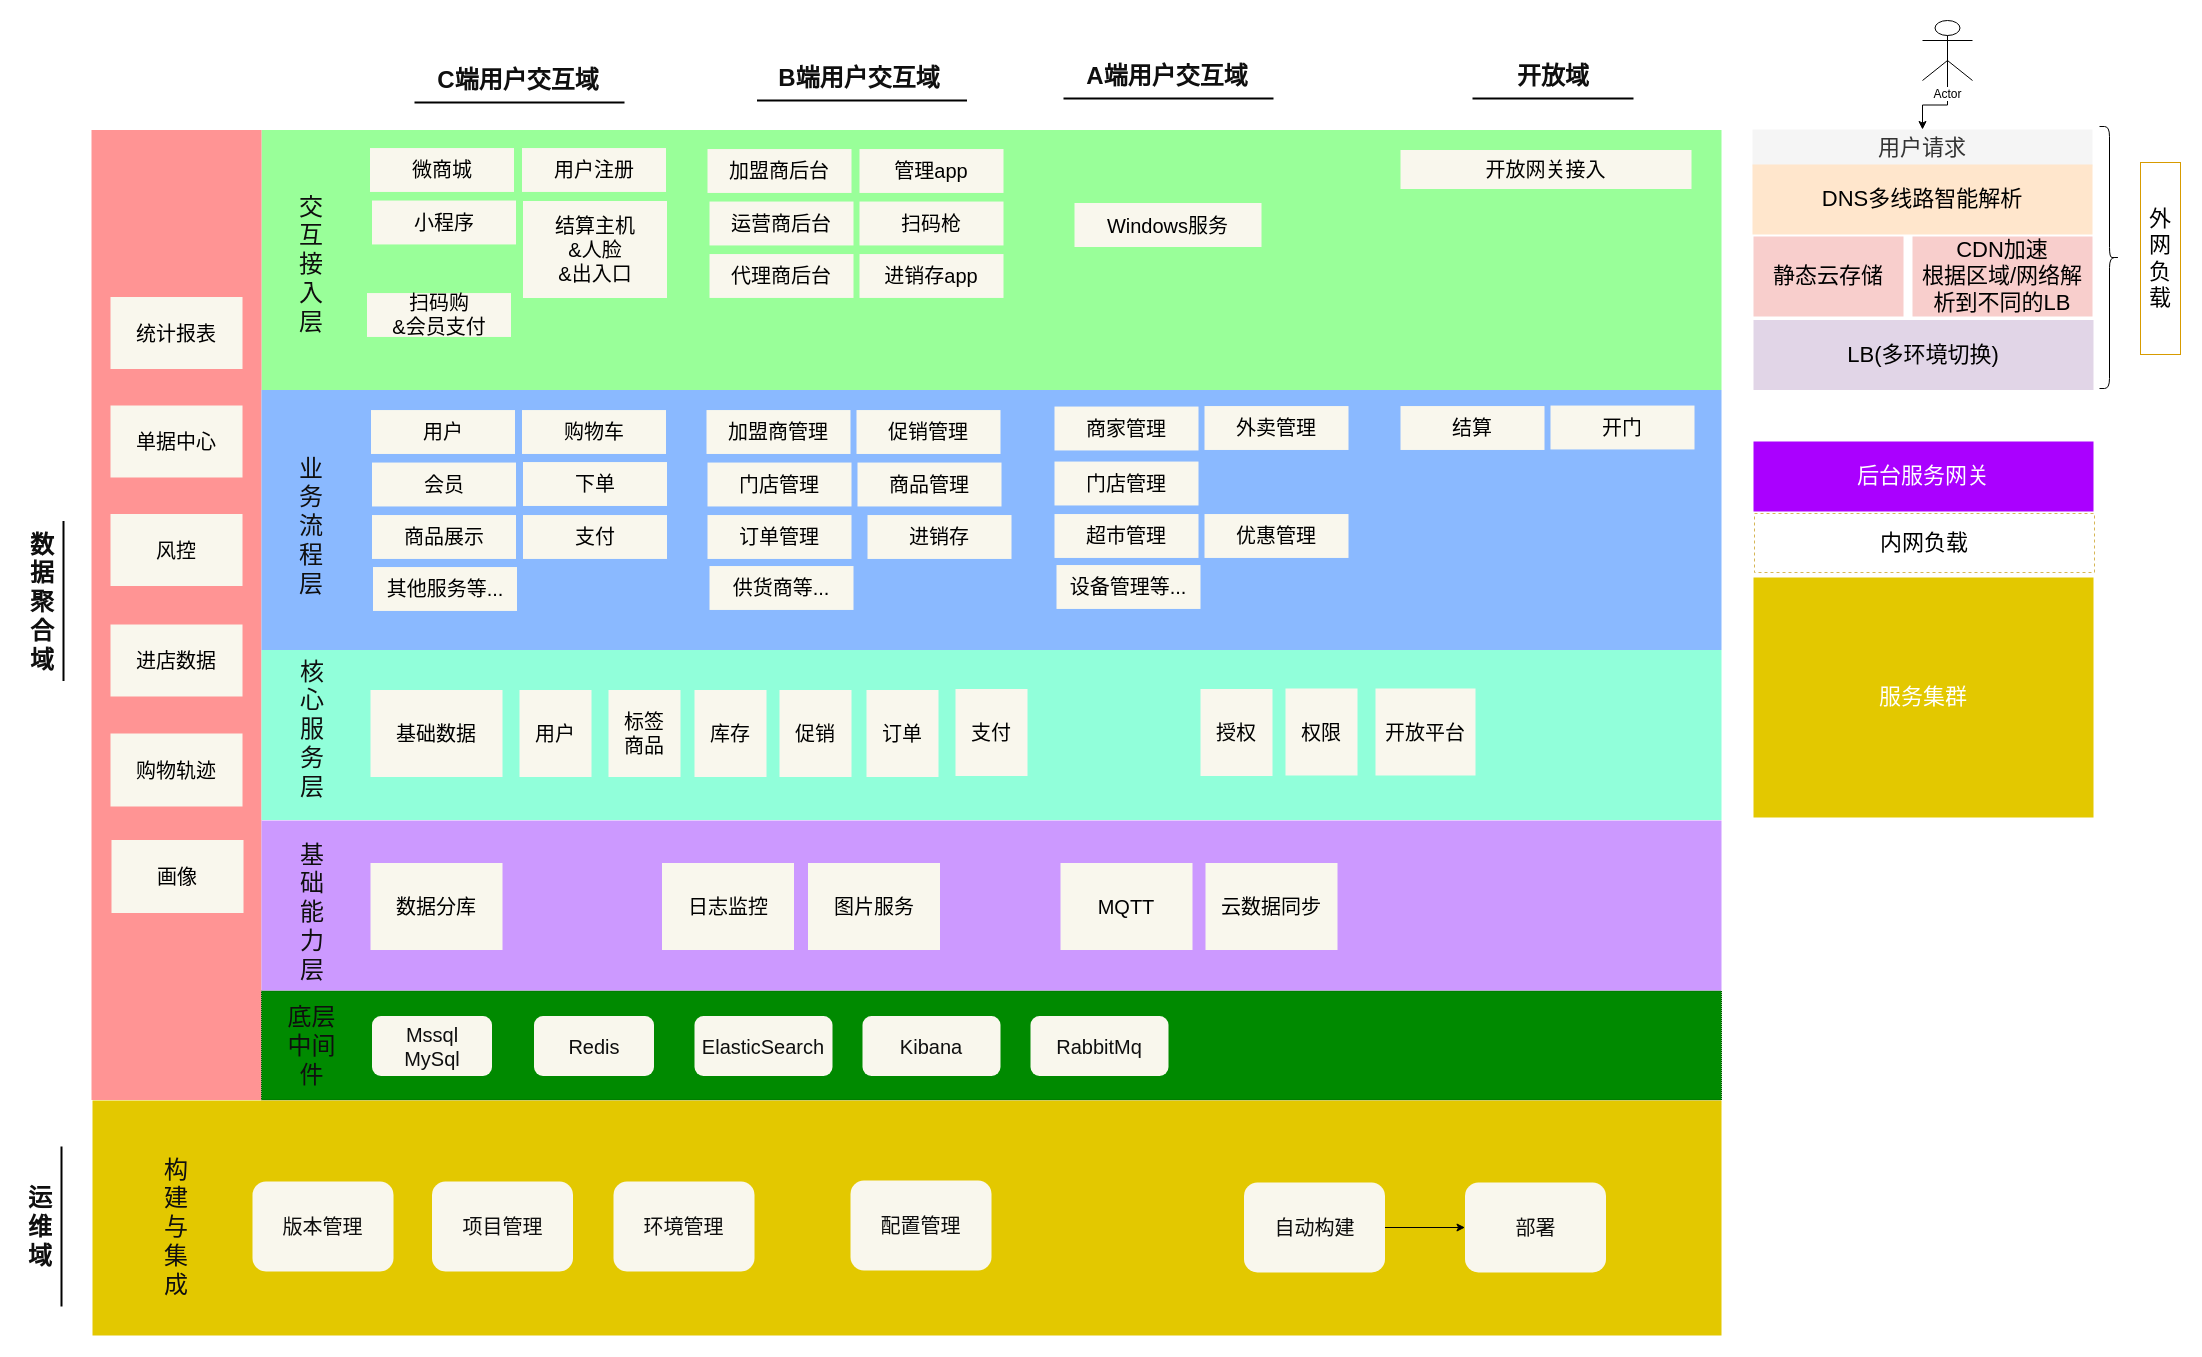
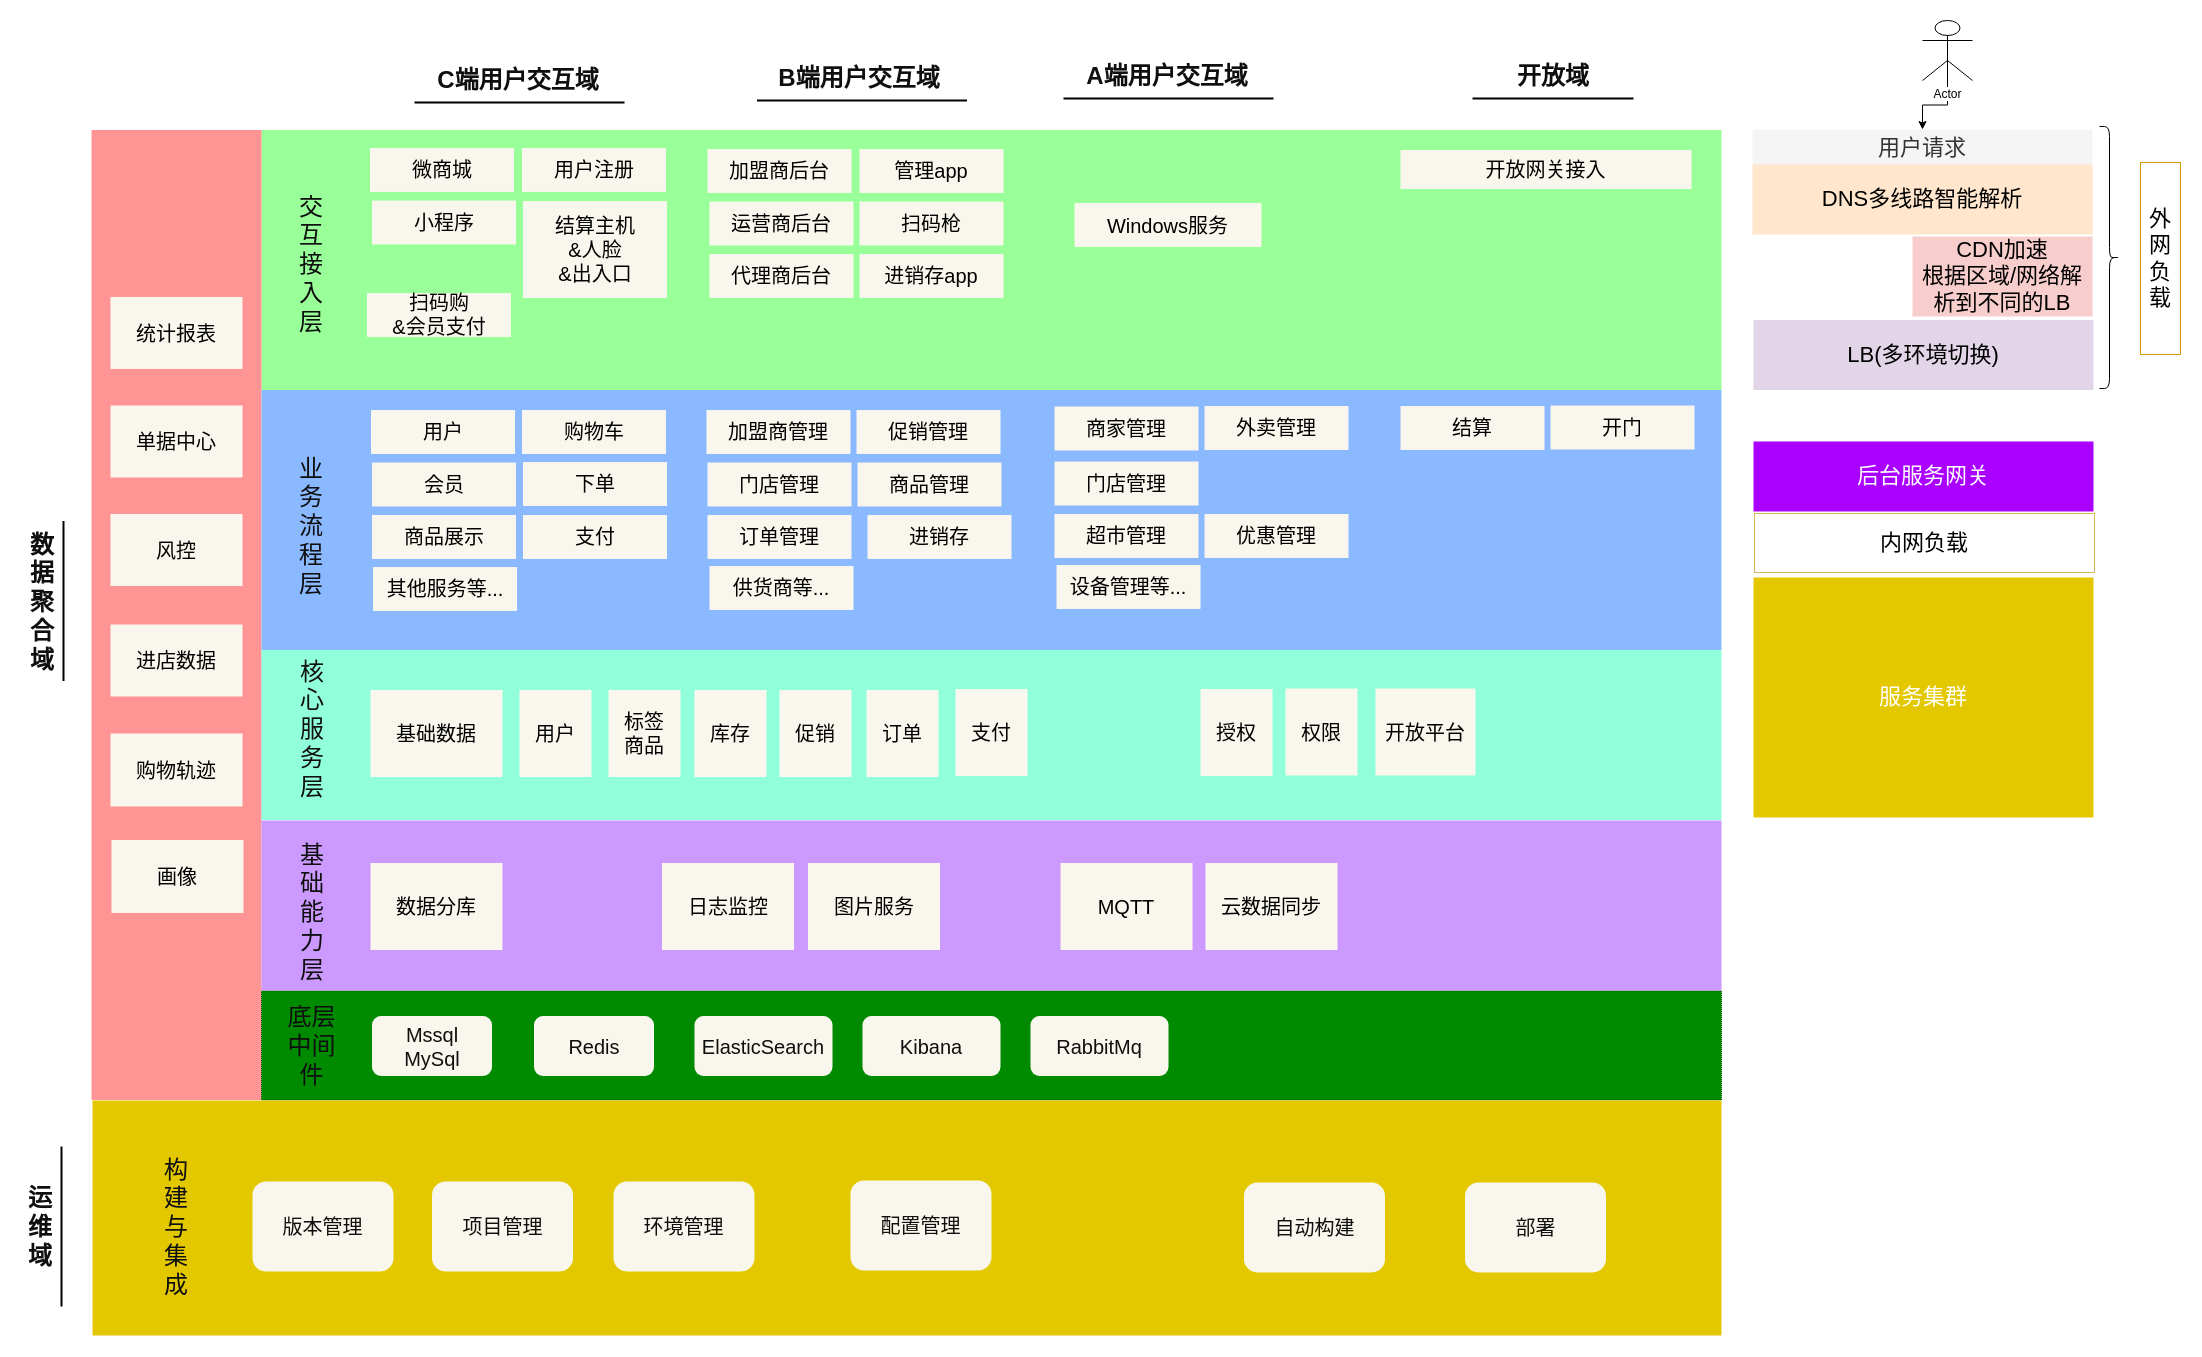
(1829, 277) -> none
(1925, 543) -> (1925, 543)
(1421, 1228) -> none
